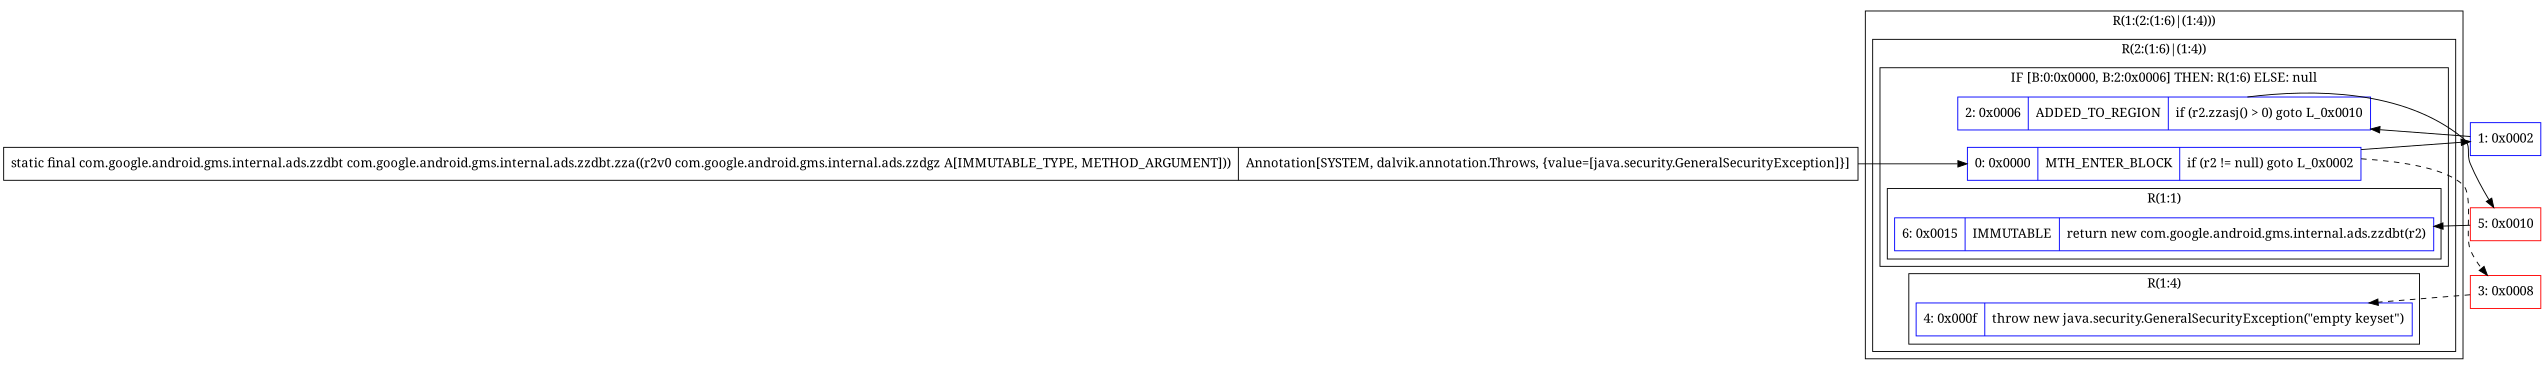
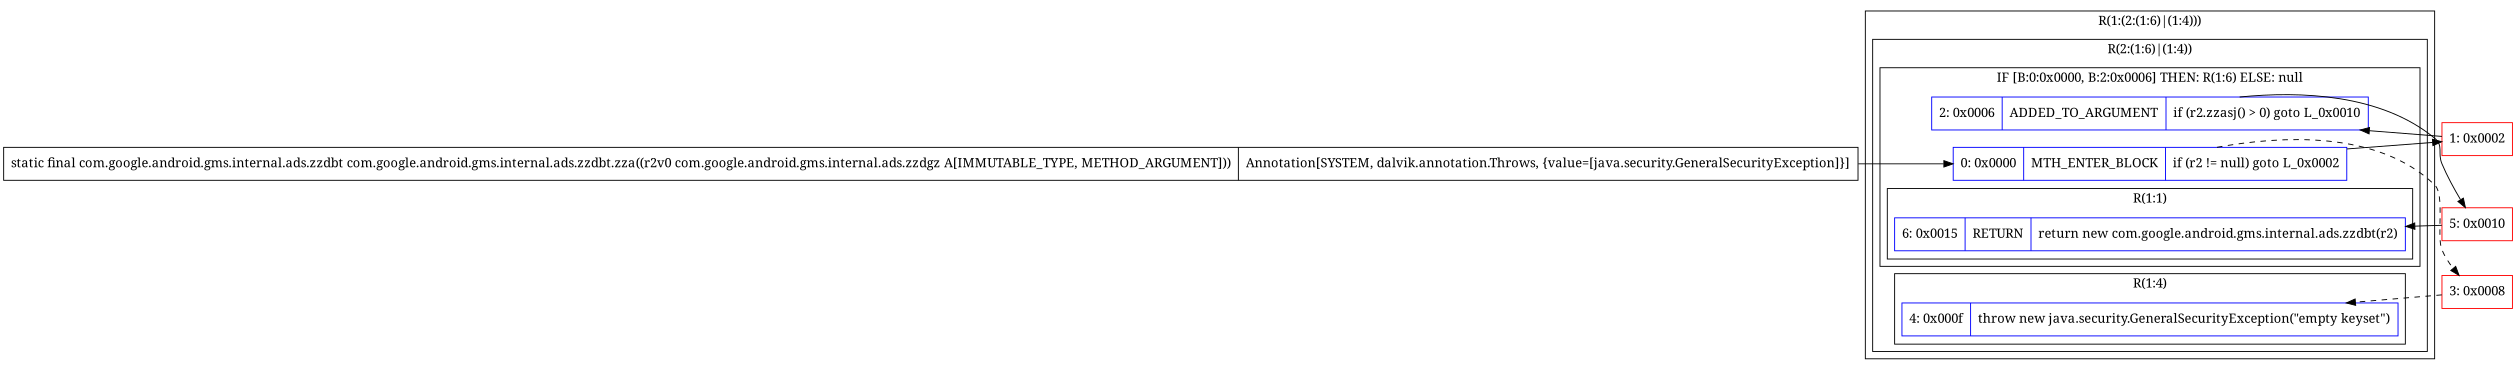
(2098, 113) -> (2084, 113)
(2506, 139) -> (2477, 139)
(2012, 234) -> (1998, 234)
